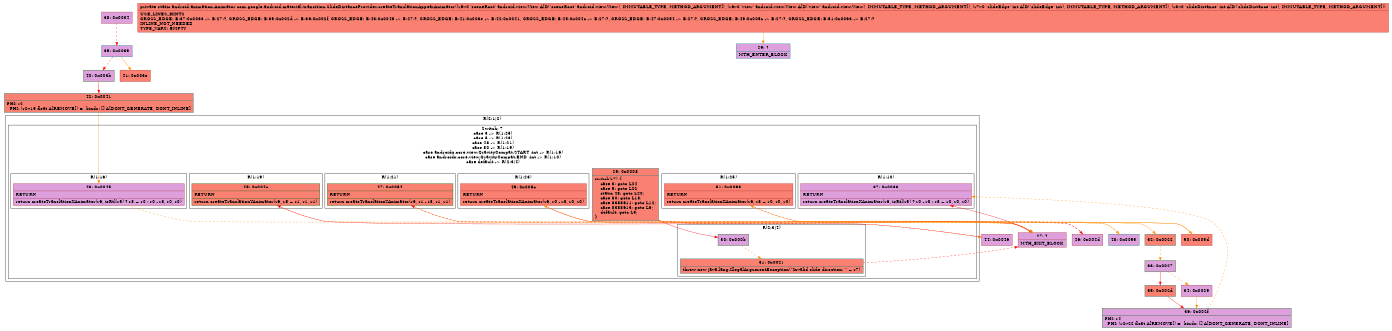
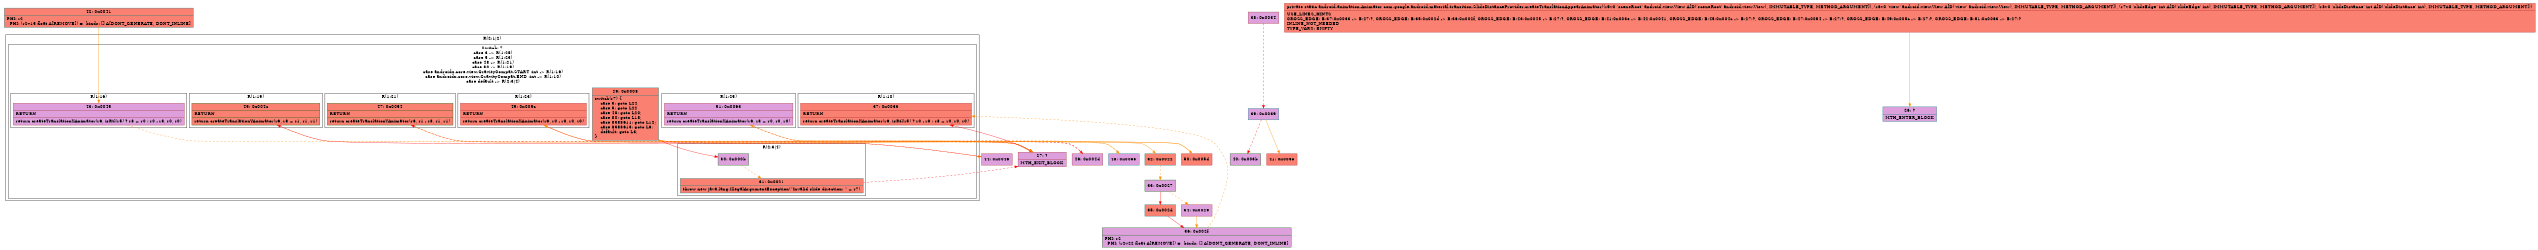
(99, 86) -> none
(620, 193) -> (618, 113)
(729, 195) -> (729, 114)
(886, 195) -> (886, 114)
(1114, 319) -> (1114, 239)
